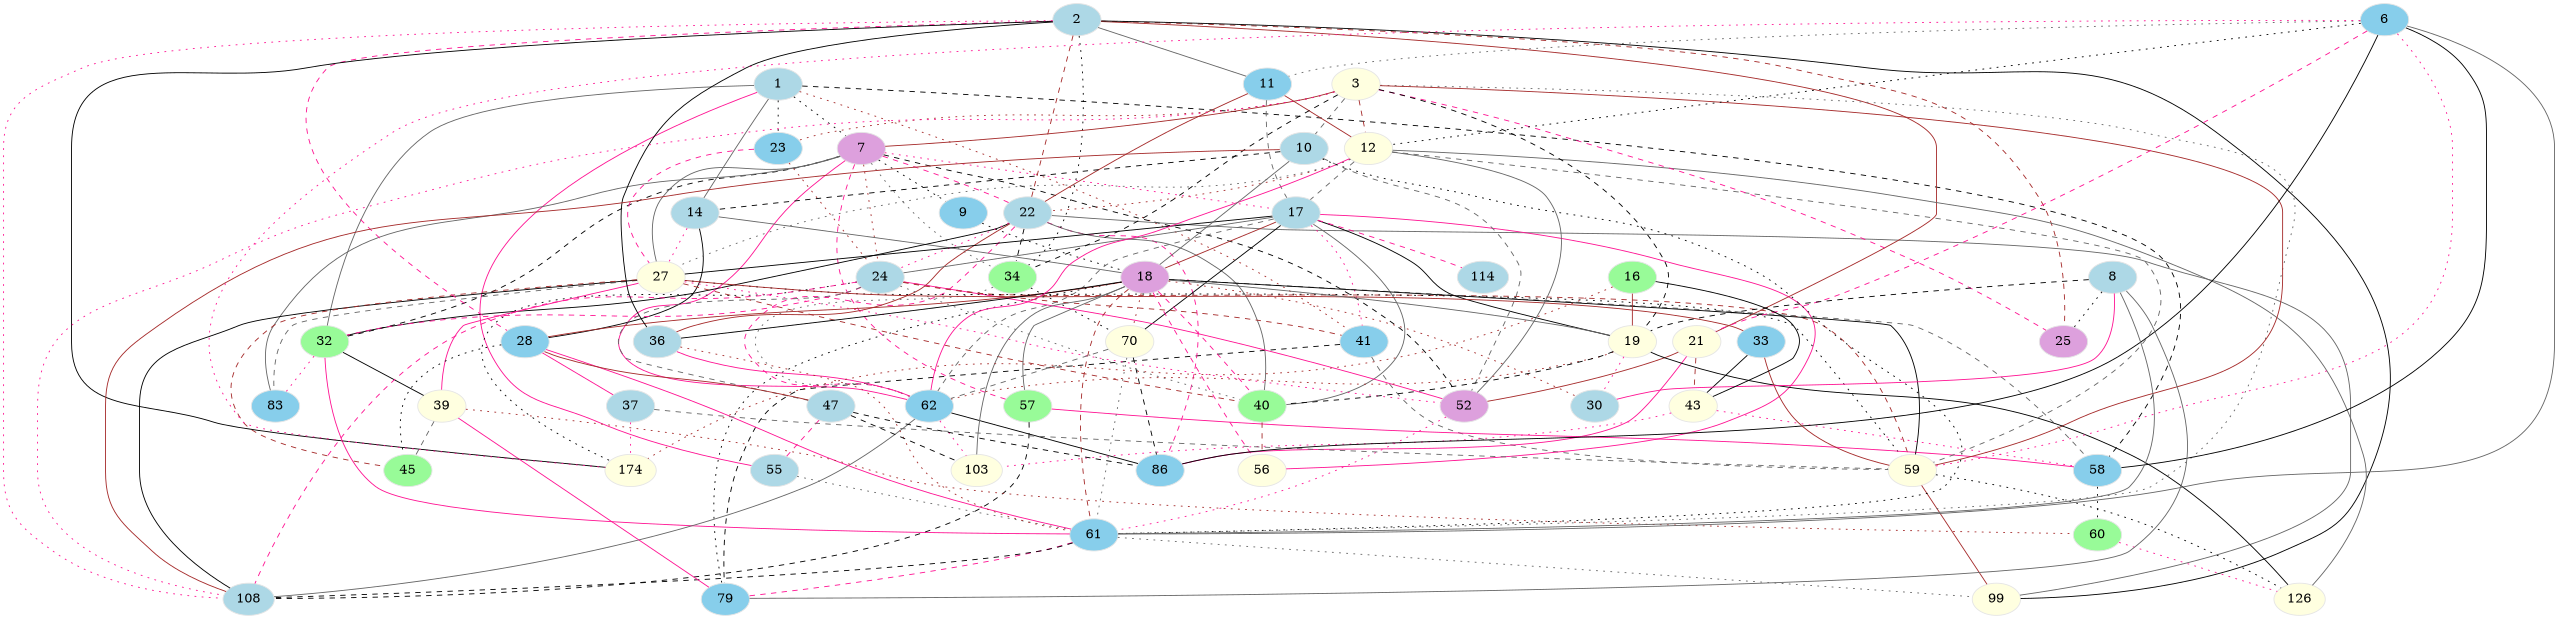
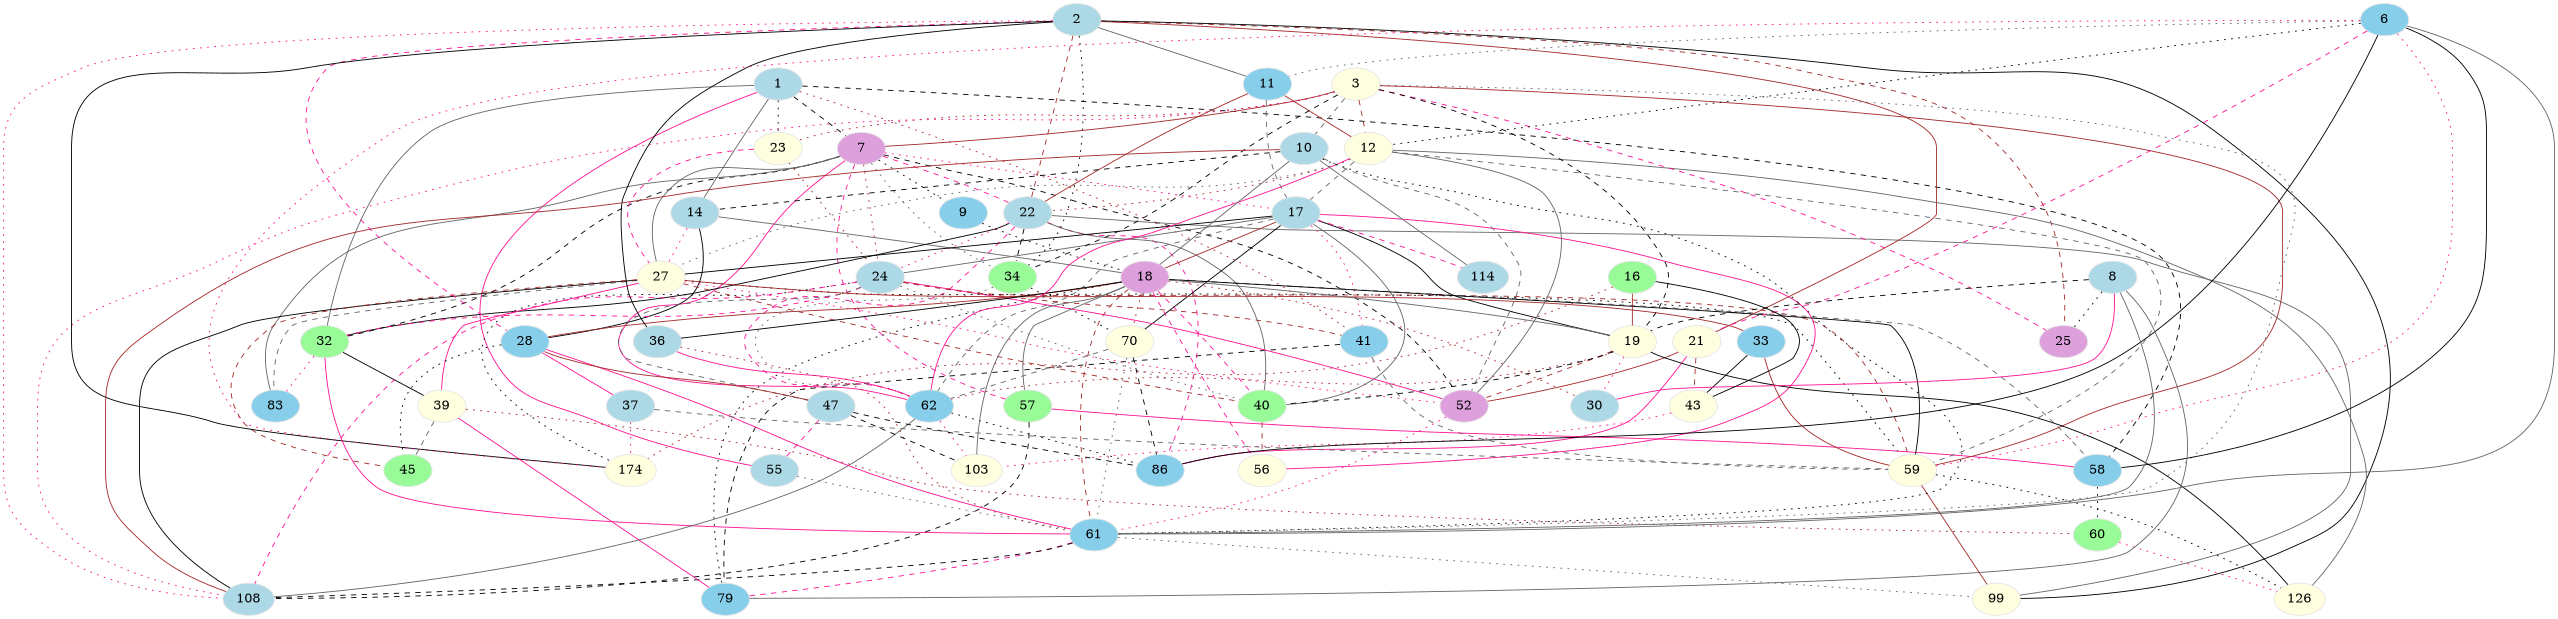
(820, 116) -> (820, 116)
(778, 148) -> (778, 148)
none -> (1393, 213)
(936, 275) -> none
none -> (1549, 375)
(1895, 438) -> none
(1063, 443) -> (1063, 443)
